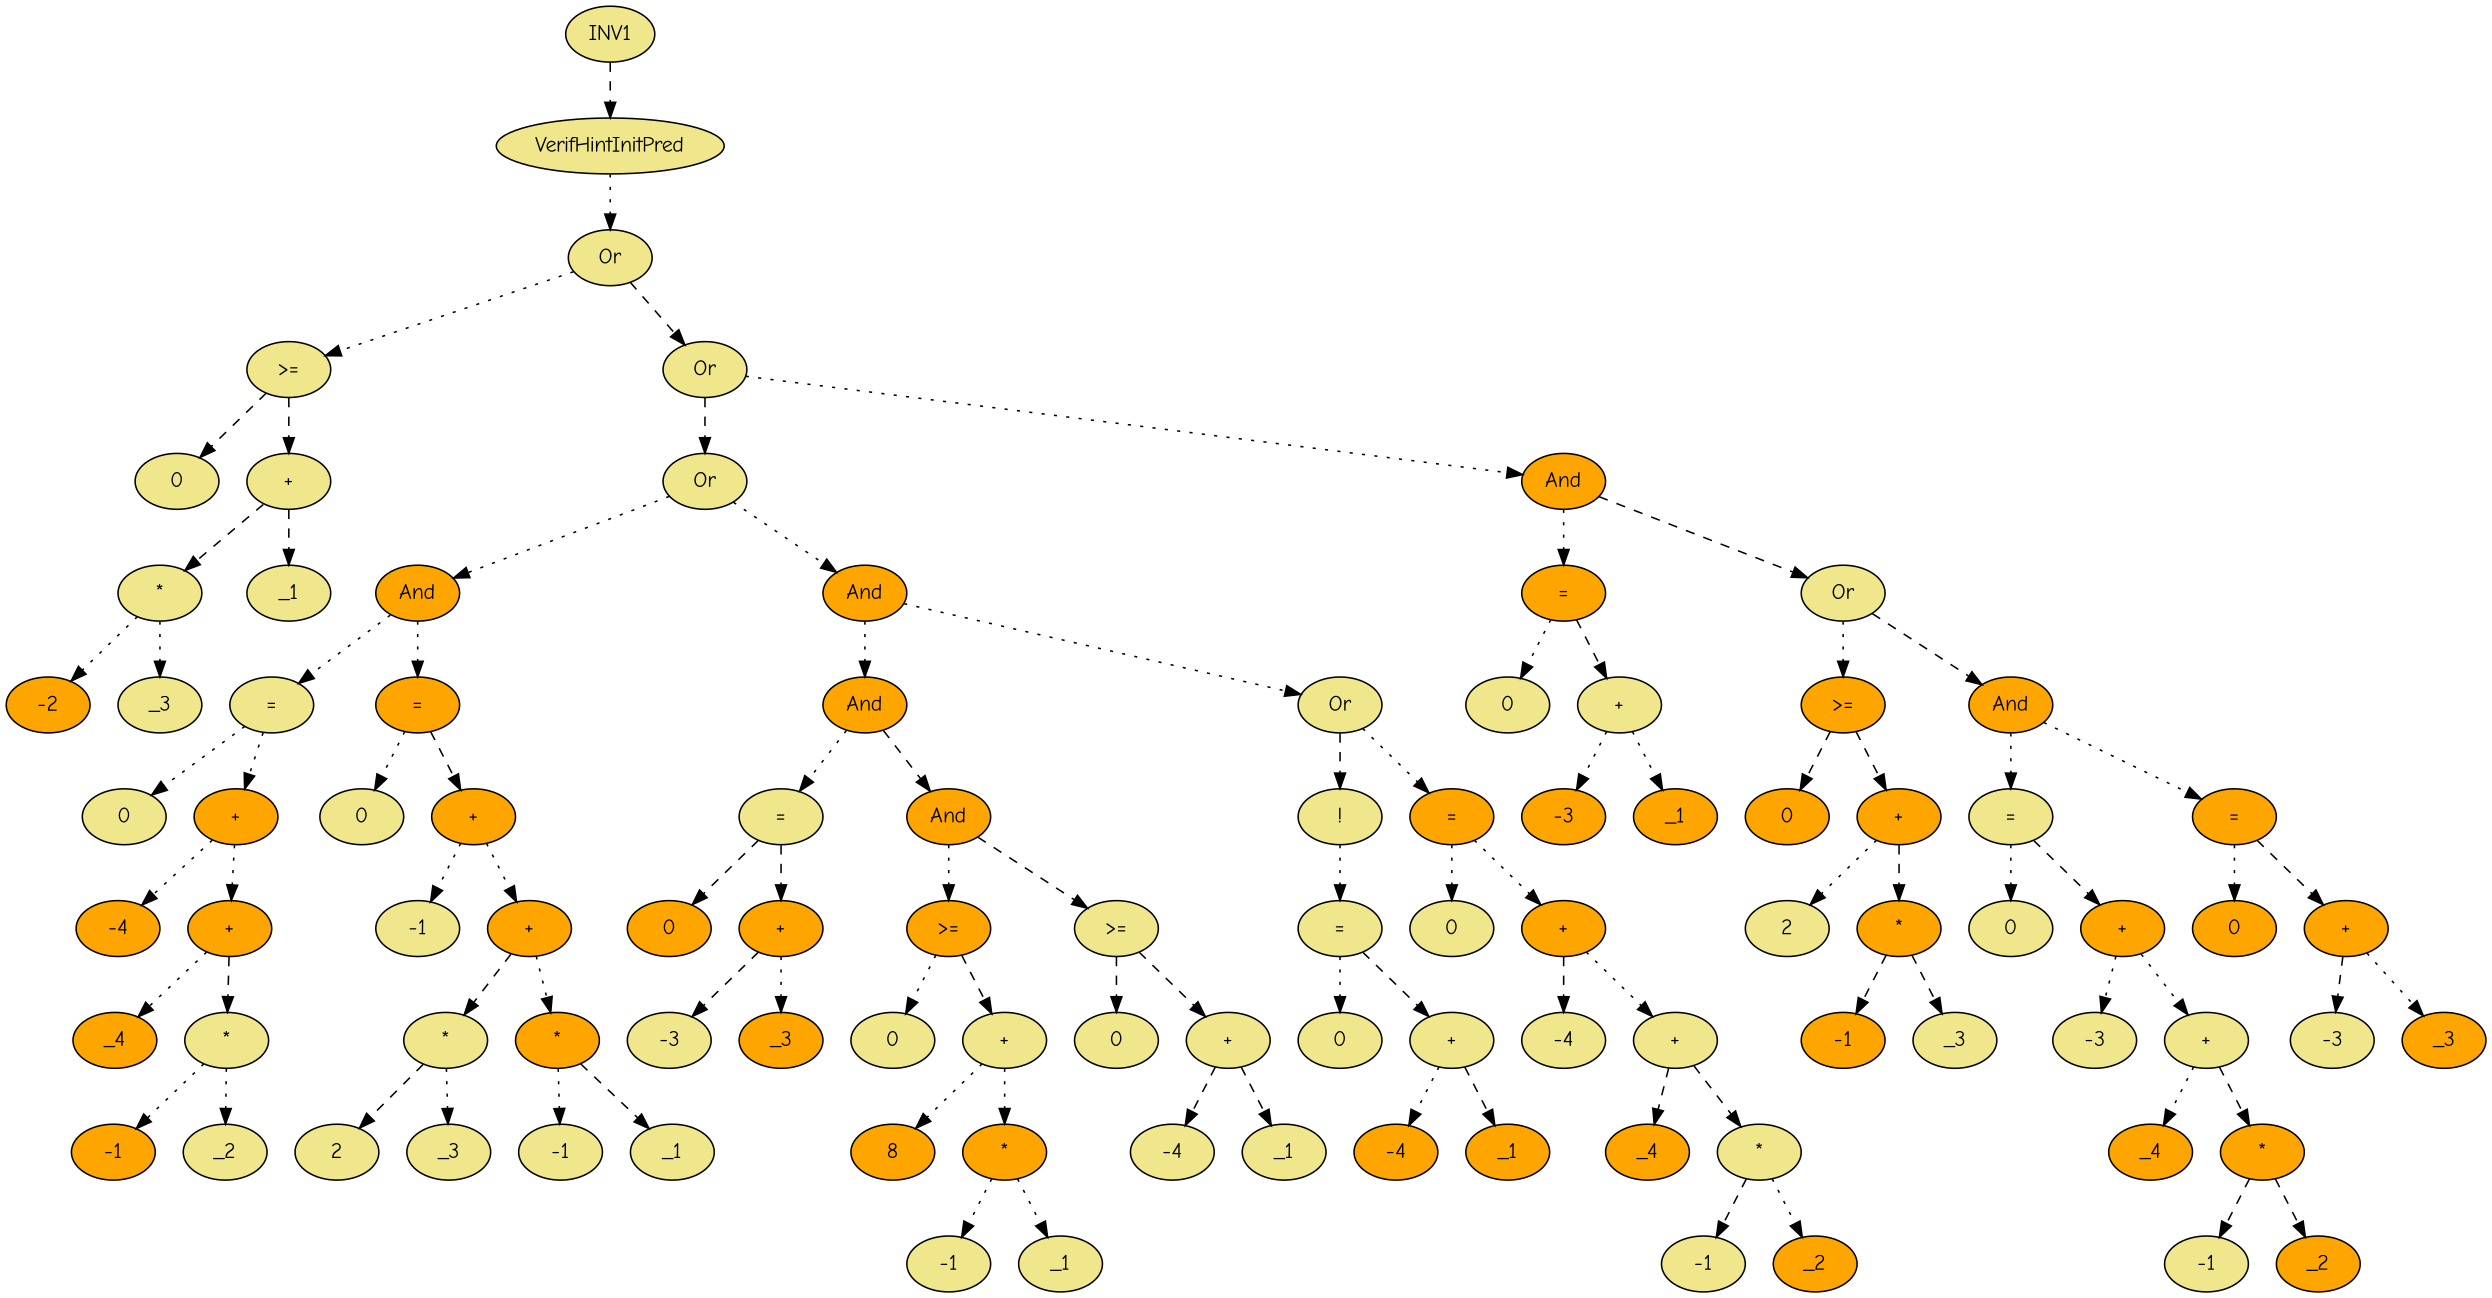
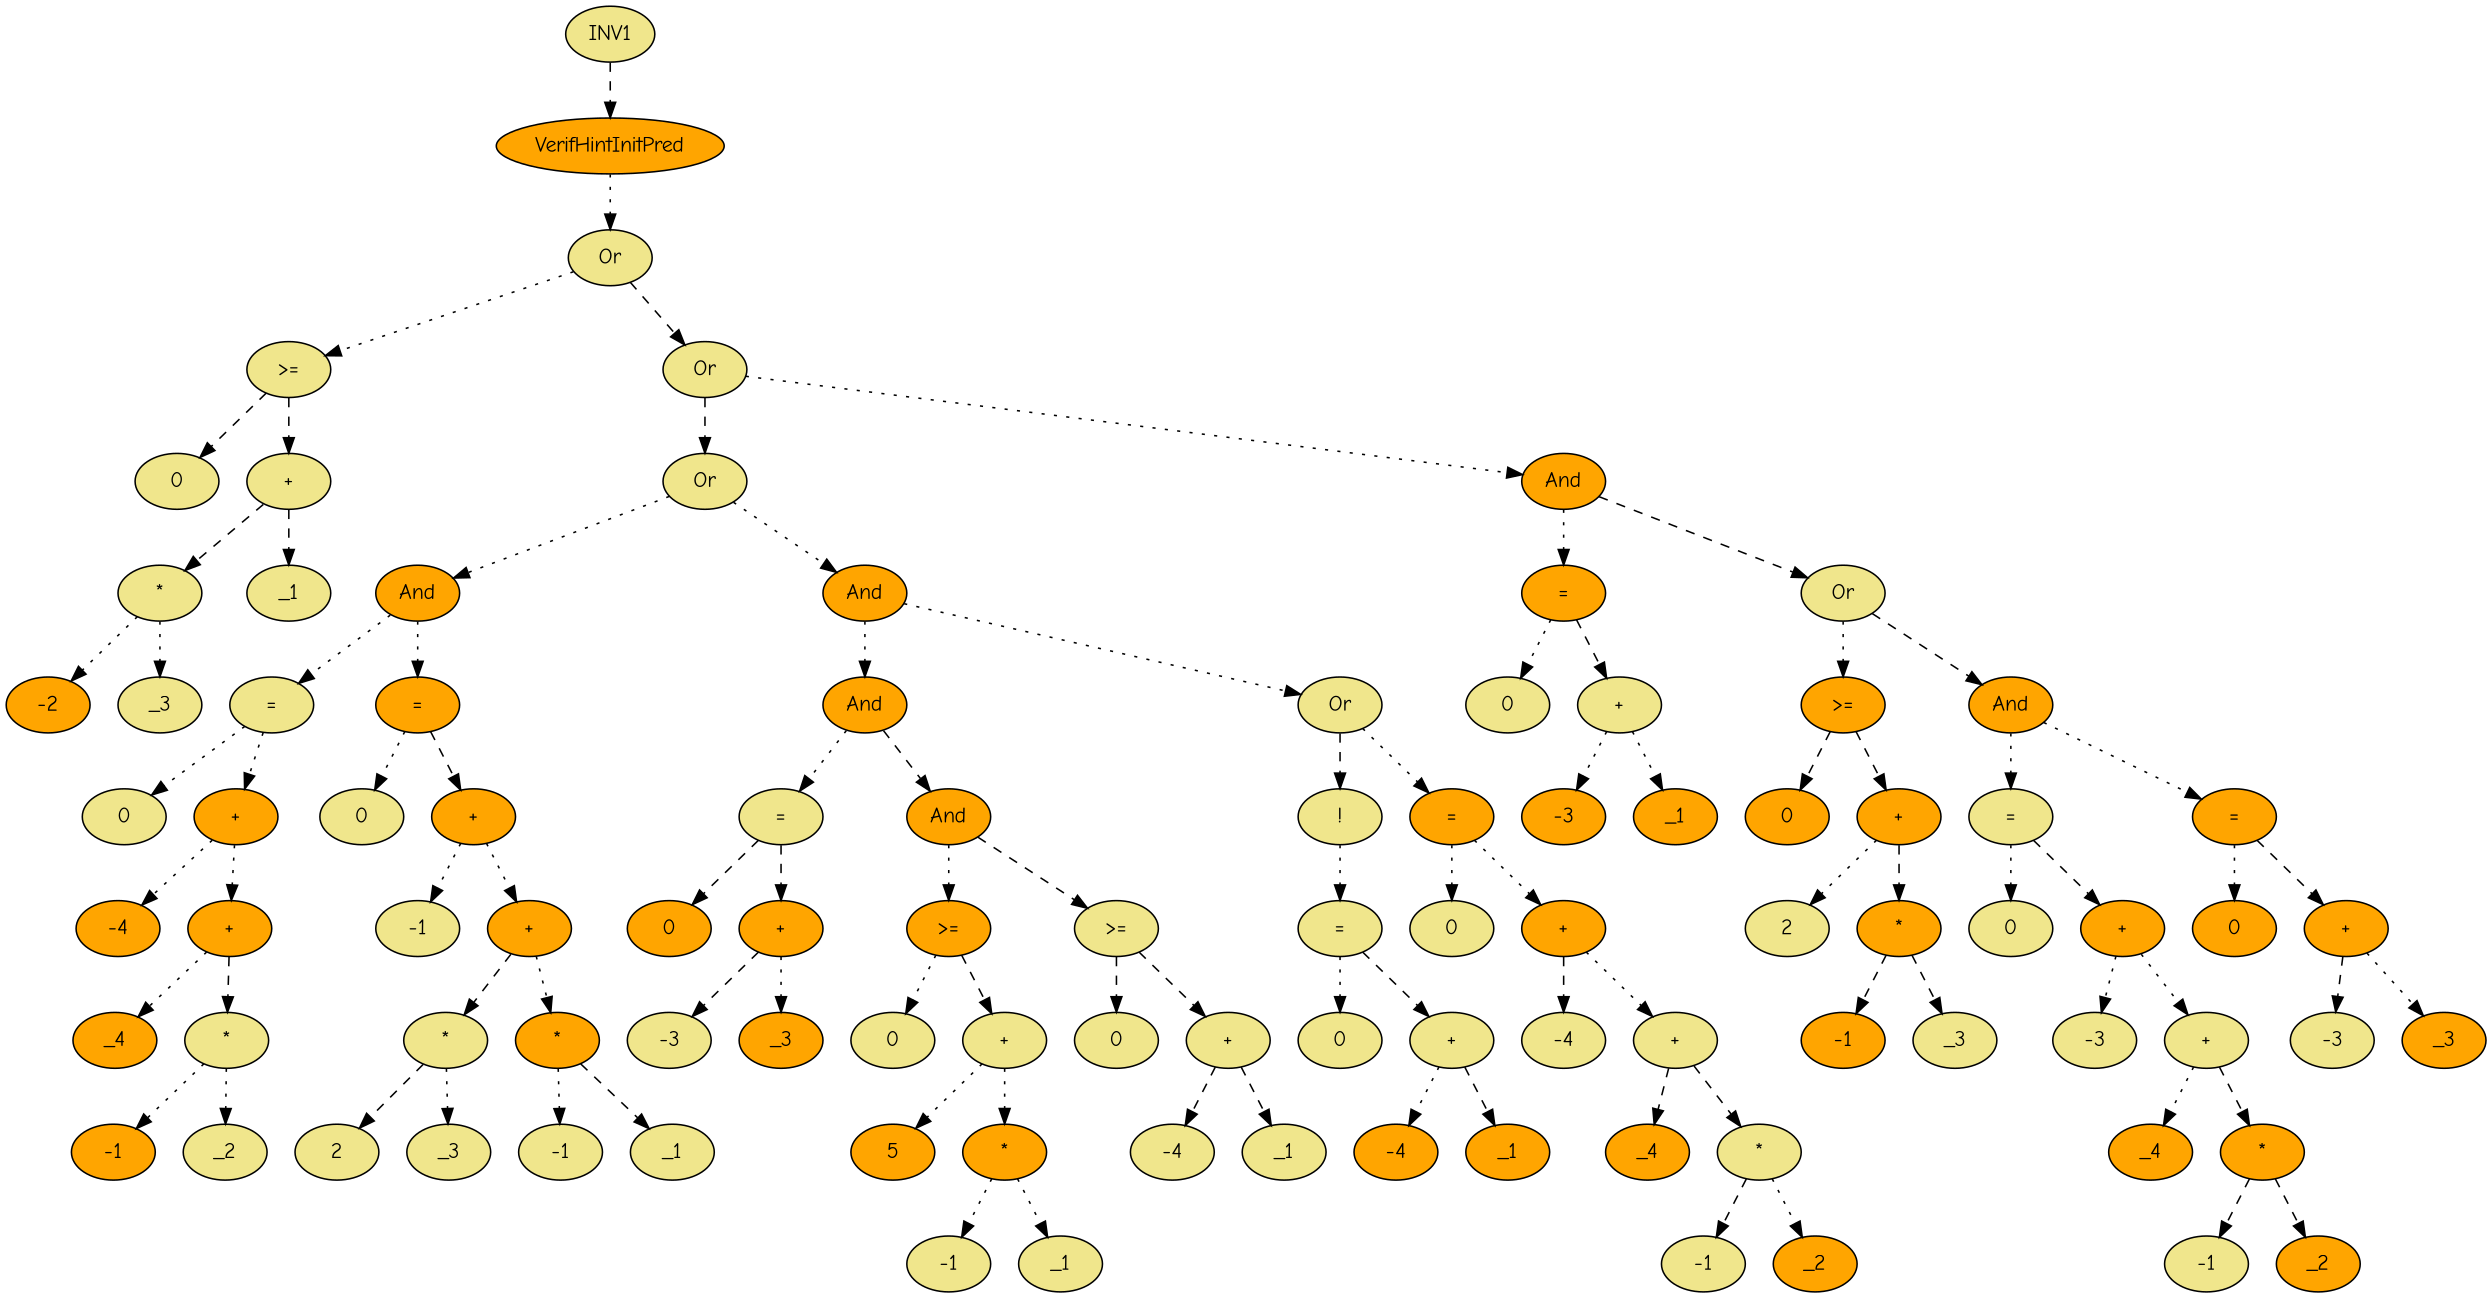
(610, 146) -> (610, 146)
(893, 1152) -> (893, 1152)
